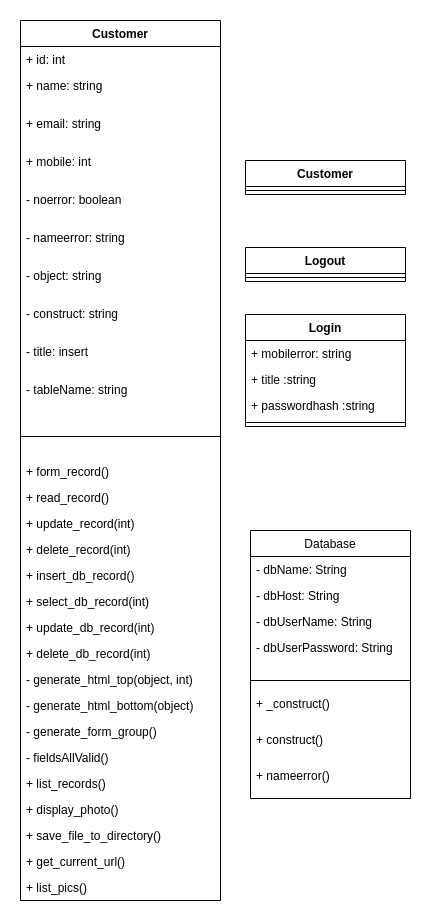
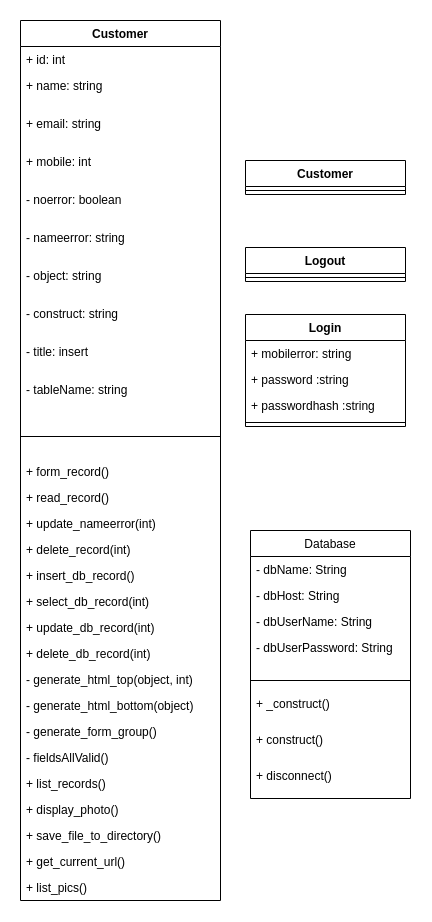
(292, 380) -> (305, 380)
(90, 524) -> (100, 524)
(298, 776) -> (300, 776)
